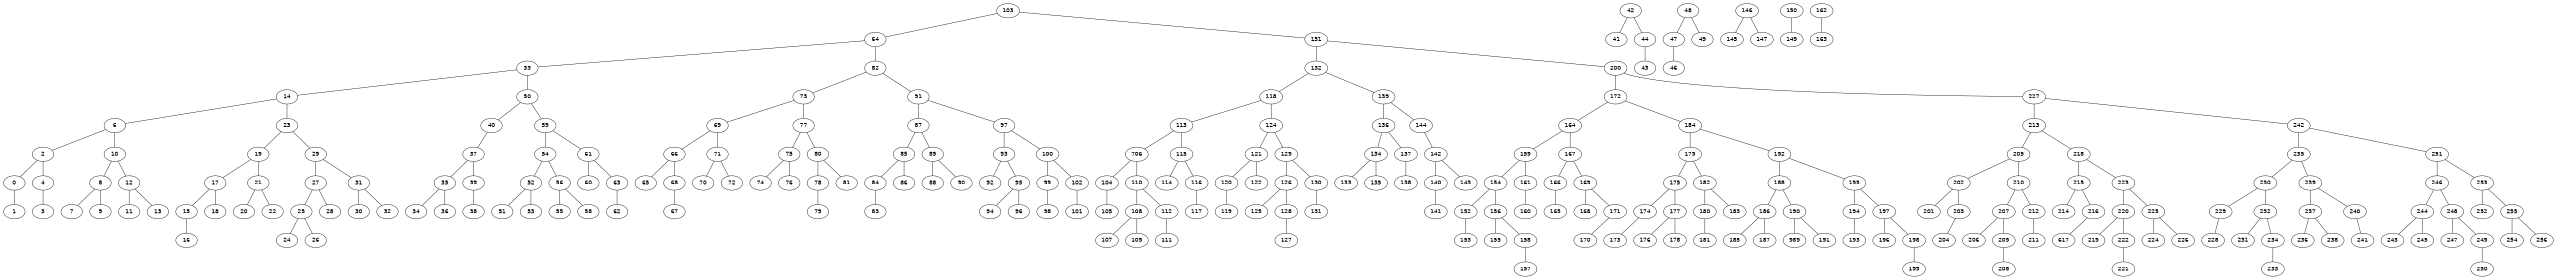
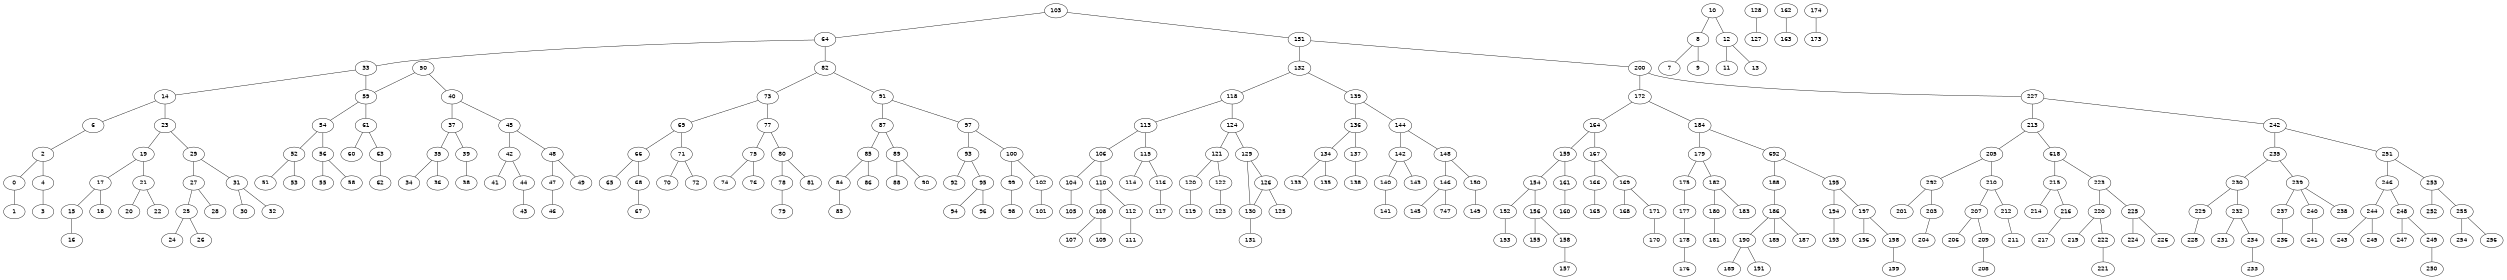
(1762, 39) -> (1445, 212)
(527, 83) -> (366, 83)
none -> (509, 126)
(115, 140) -> none
(1137, 154) -> (1101, 154)
none -> (1445, 154)
(1779, 154) -> (1774, 154)
(2079, 154) -> (2055, 154)
(1959, 183) -> (1932, 183)
(1286, 197) -> (1258, 197)
(1660, 197) -> none
(1787, 197) -> (1759, 226)
none -> (1221, 212)
(1660, 226) -> (1685, 255)
(2322, 226) -> (2320, 197)
(1795, 240) -> (1729, 269)
(2064, 240) -> (2043, 240)
